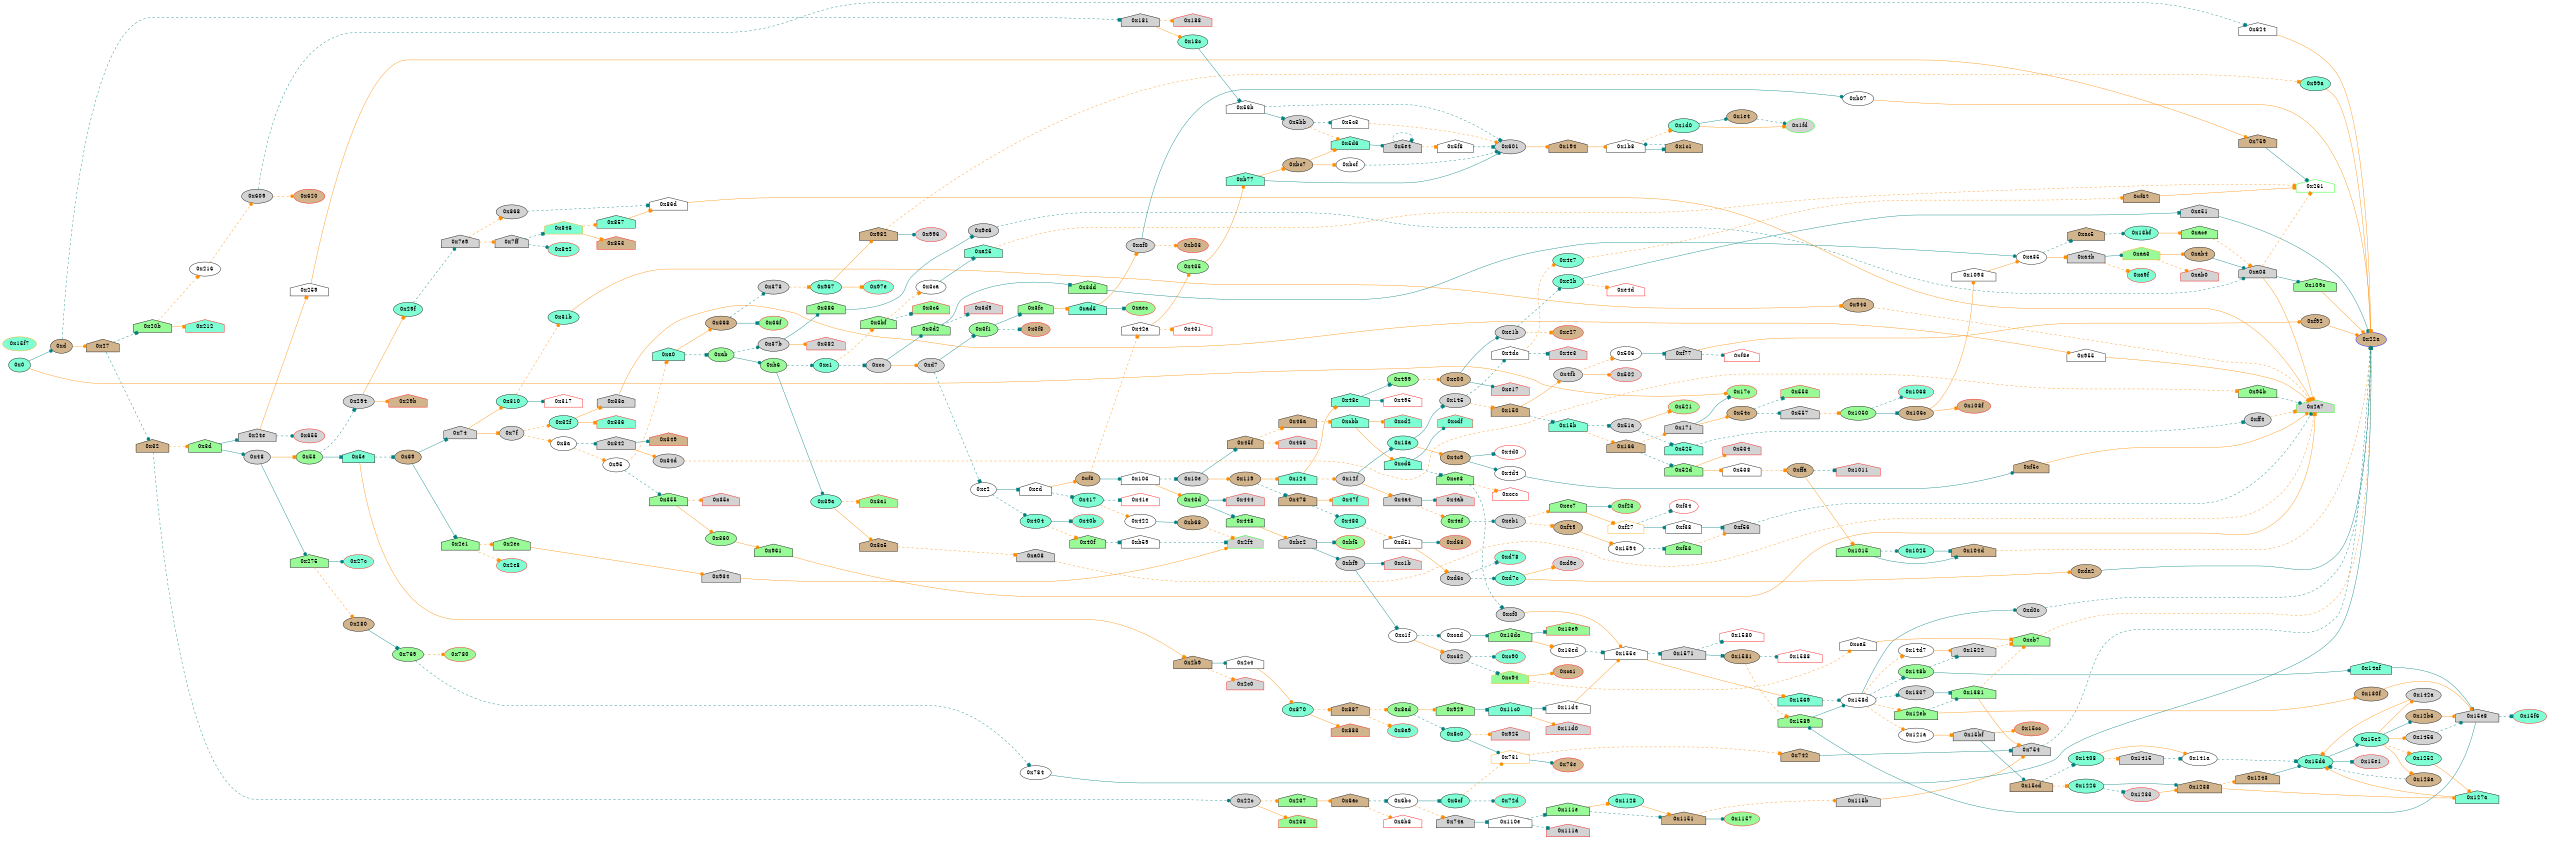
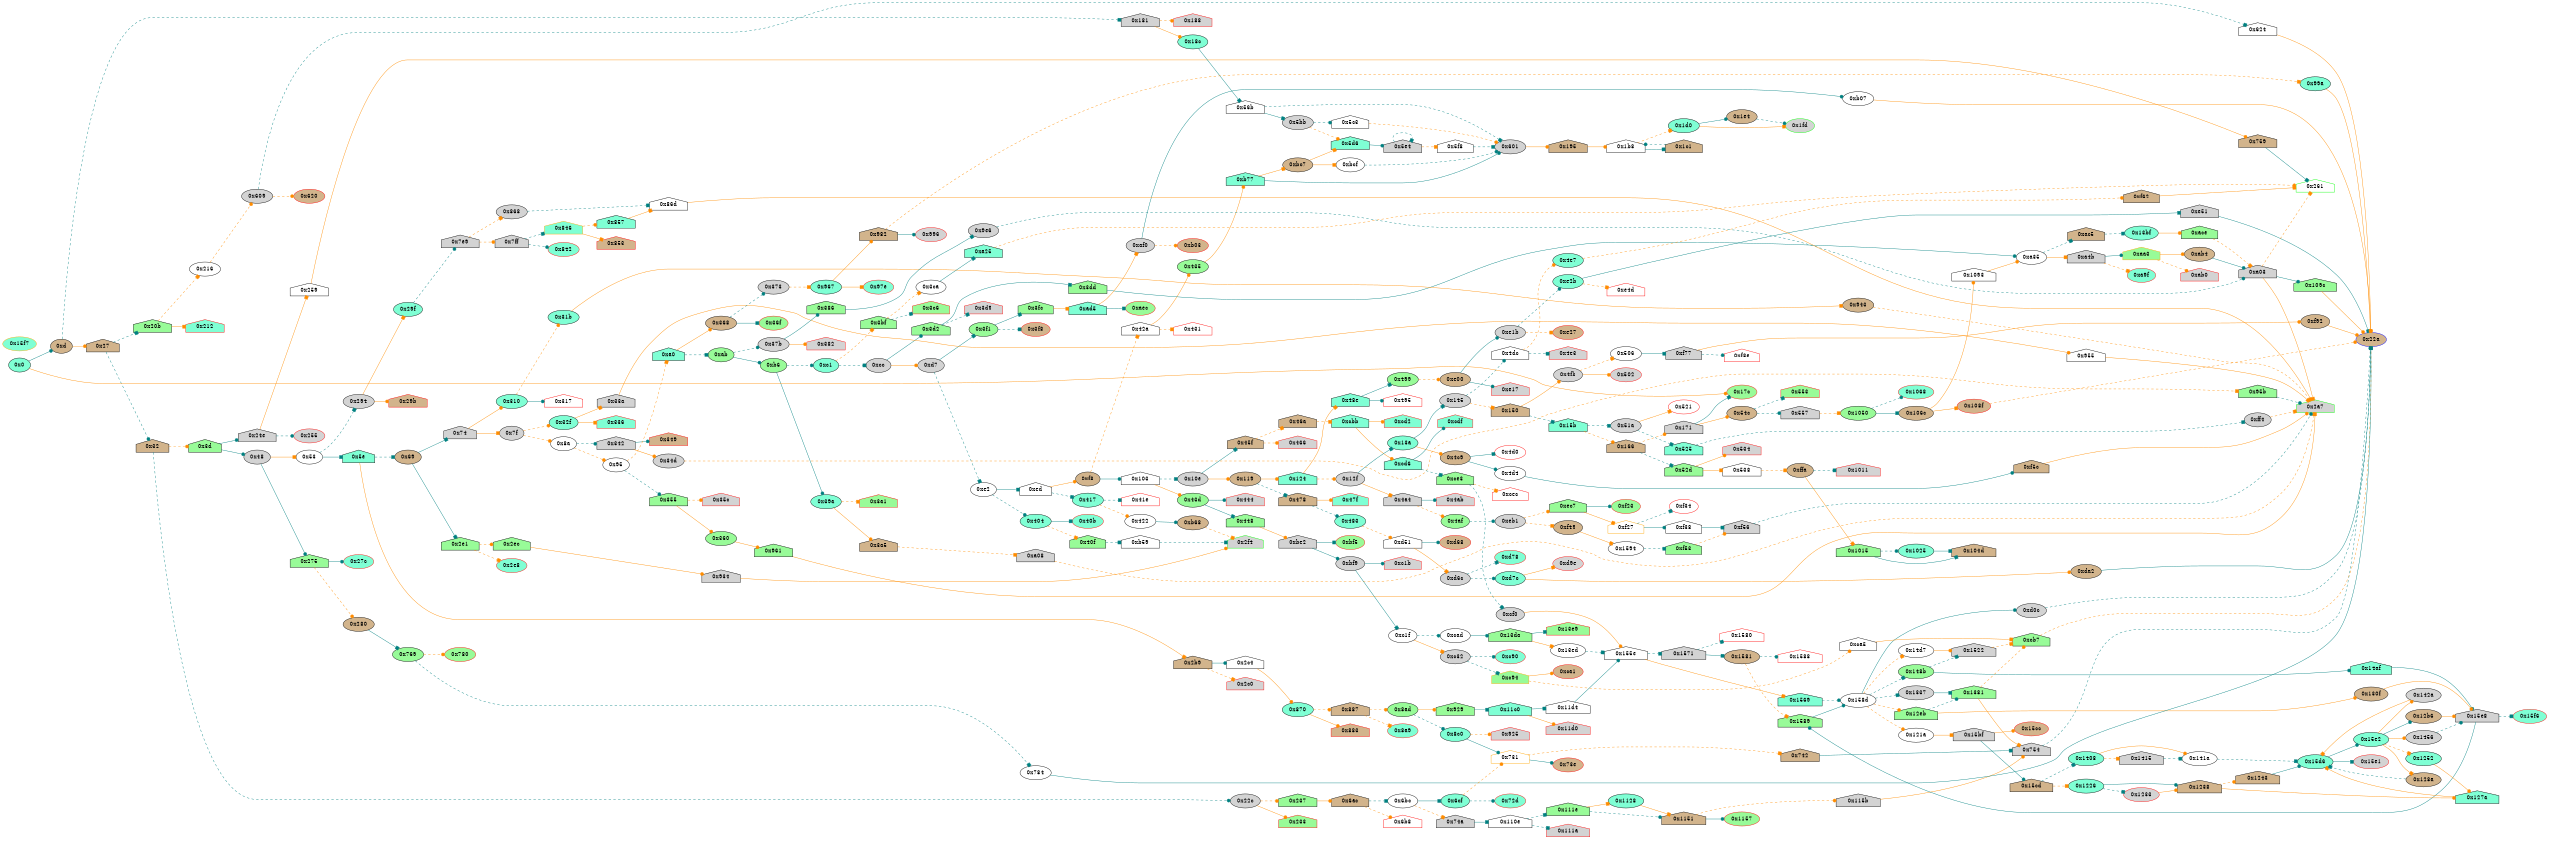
(1568, 147) -> (1568, 147)
(2113, 234) -> (2113, 234)
(1684, 407) -> (1684, 407)
(309, 436) -> (309, 436)
(309, 457) -> (309, 457)
(2251, 550) -> (2172, 373)
(1596, 682) -> (1596, 682)
